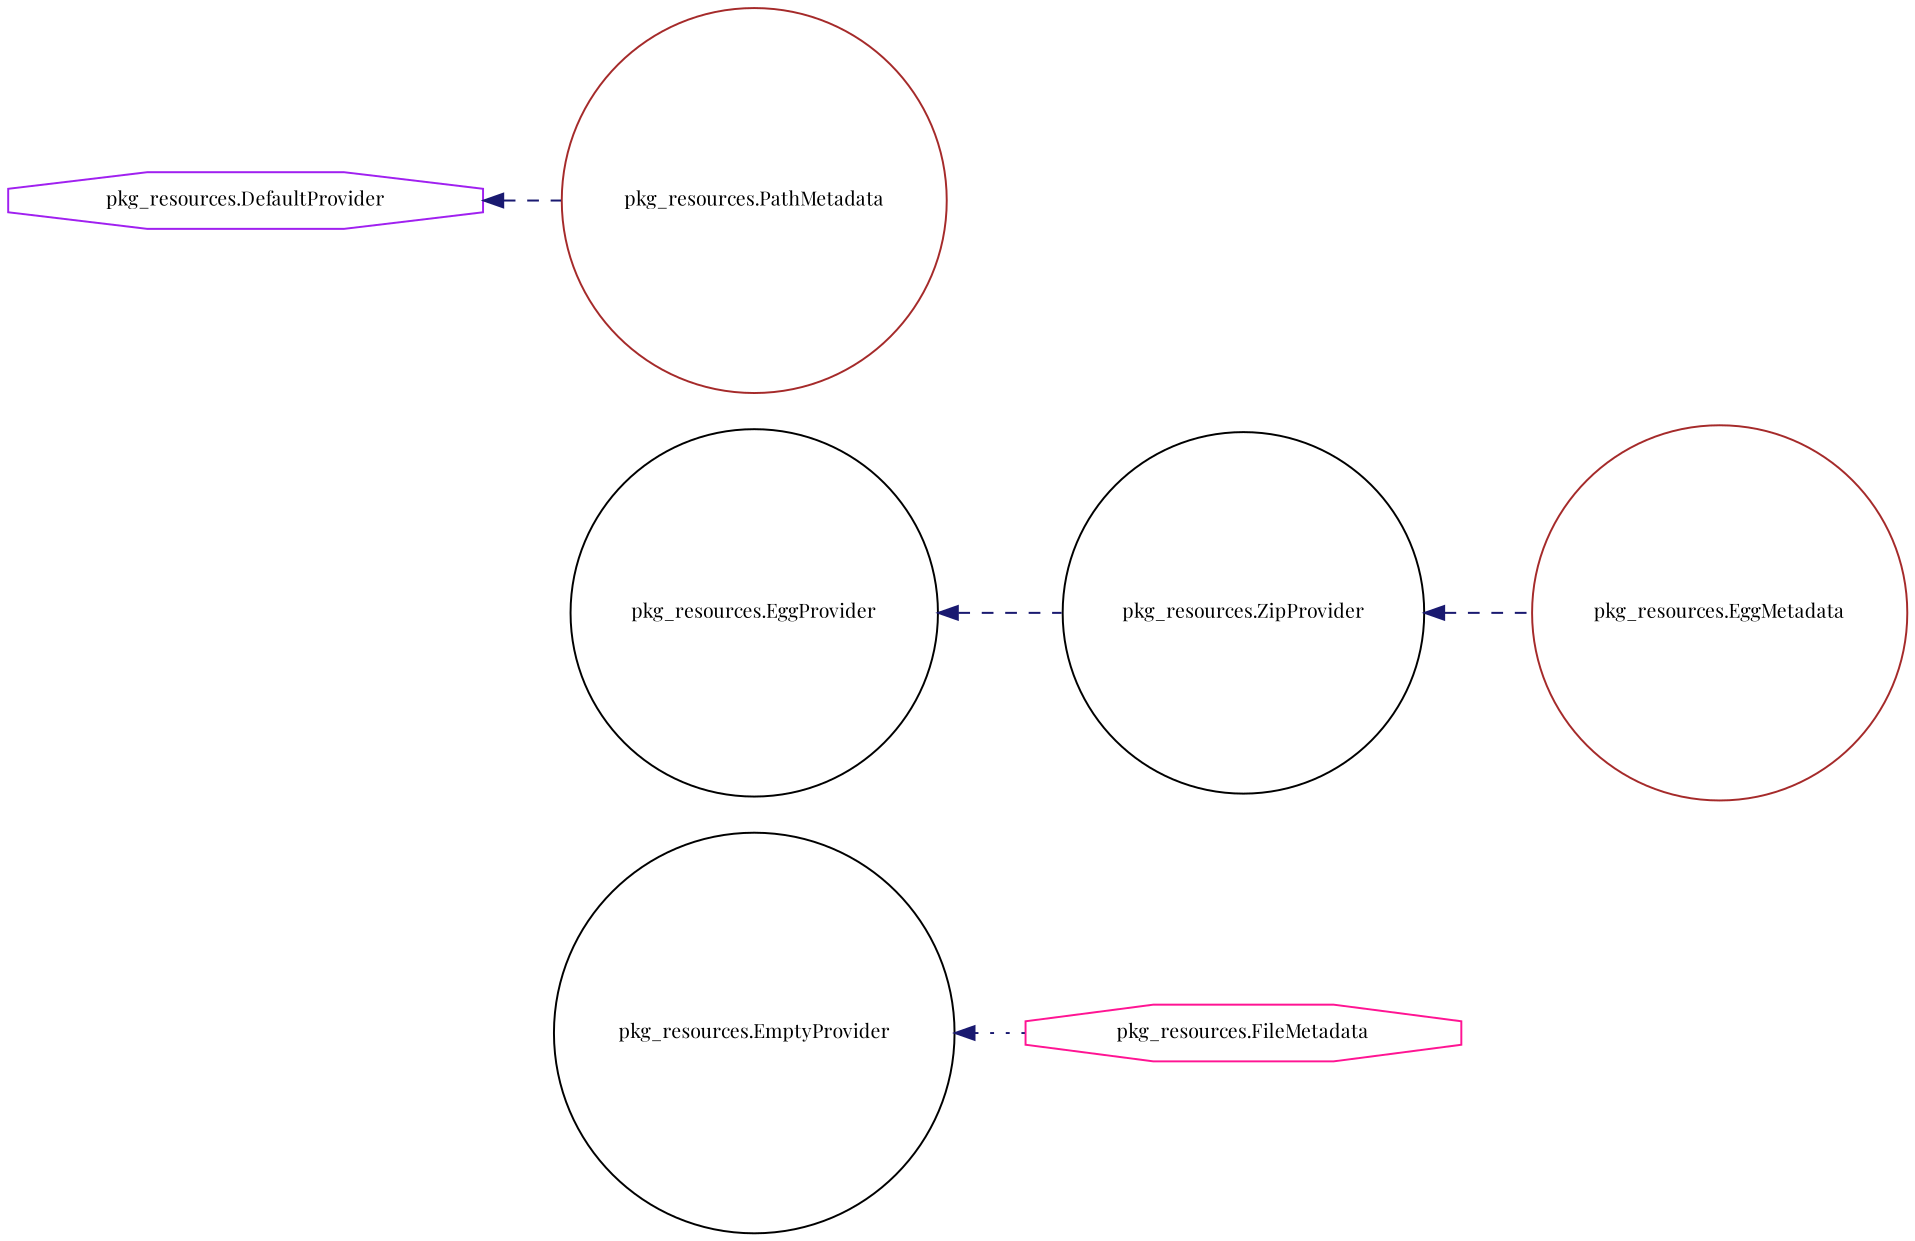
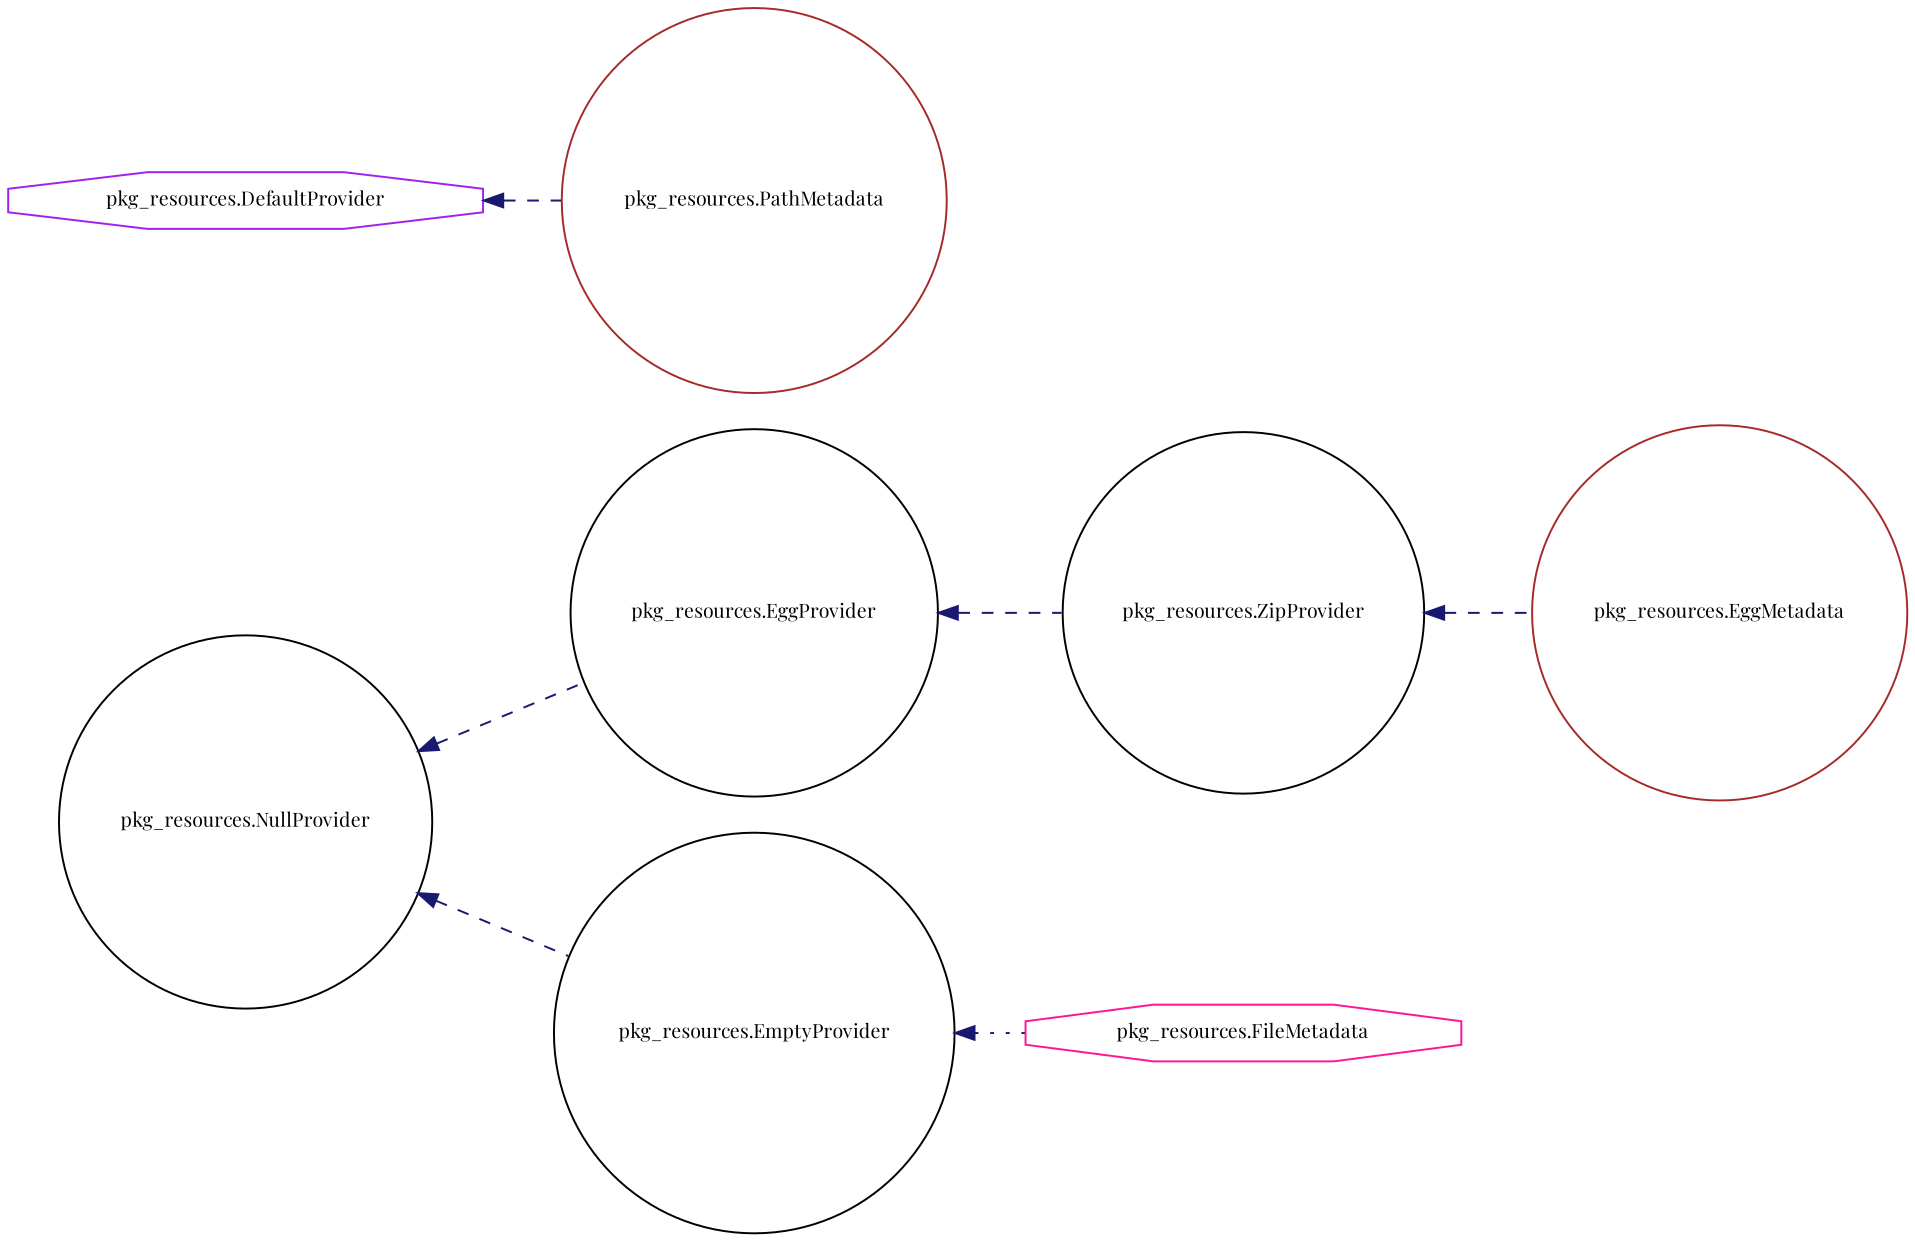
none -> (246, 822)
